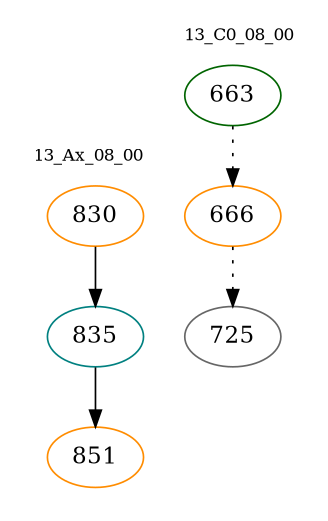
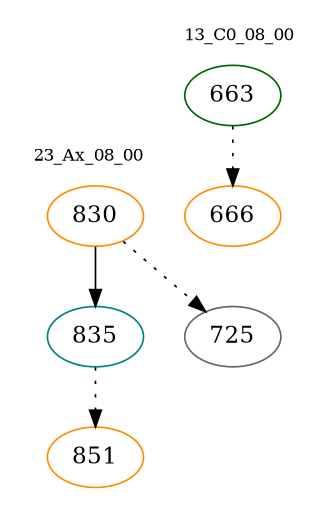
(89, 157) -> (89, 157)
(233, 268) -> (146, 261)
(95, 389) -> (95, 389)
